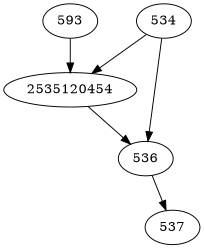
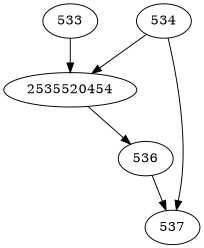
(70, 21) -> (70, 21)
(155, 85) -> (182, 119)
(70, 90) -> (70, 90)
